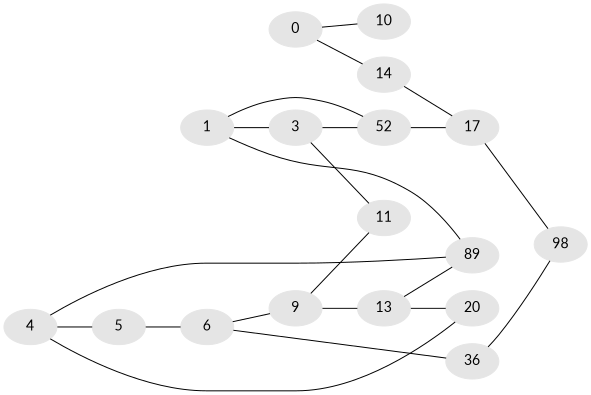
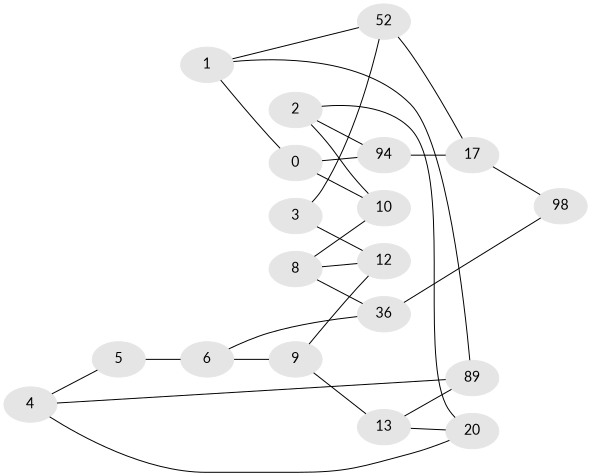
(384, 75) -> (384, 155)
none -> (296, 110)
(252, 128) -> (250, 115)
(384, 218) -> (384, 261)
none -> (296, 269)
